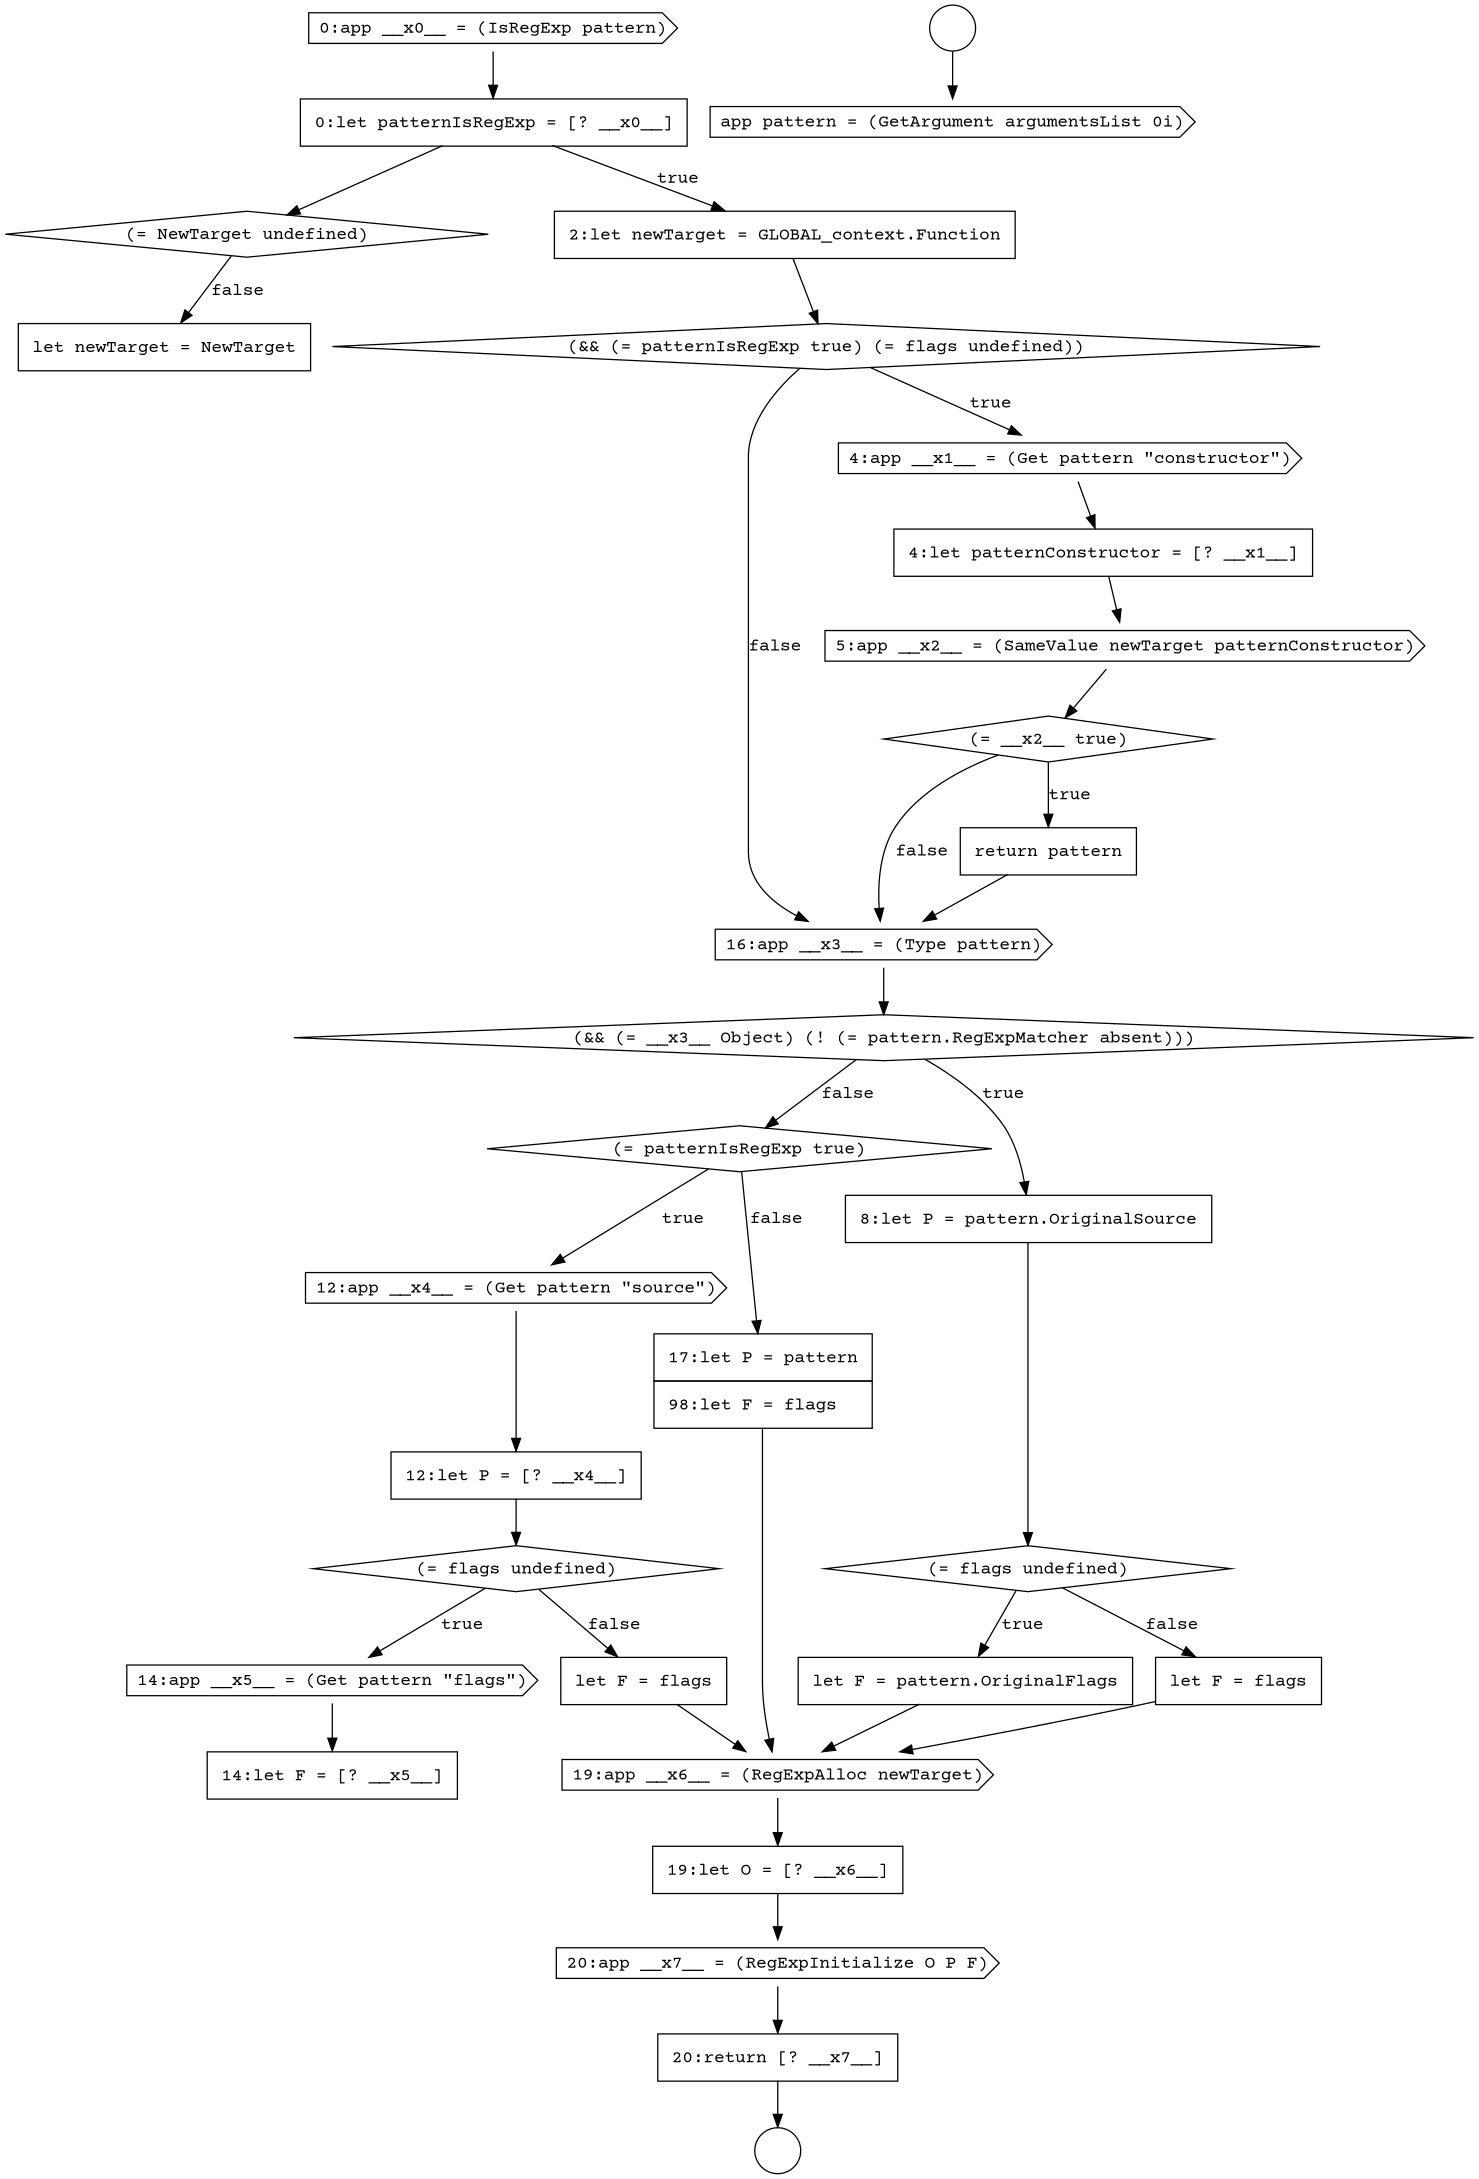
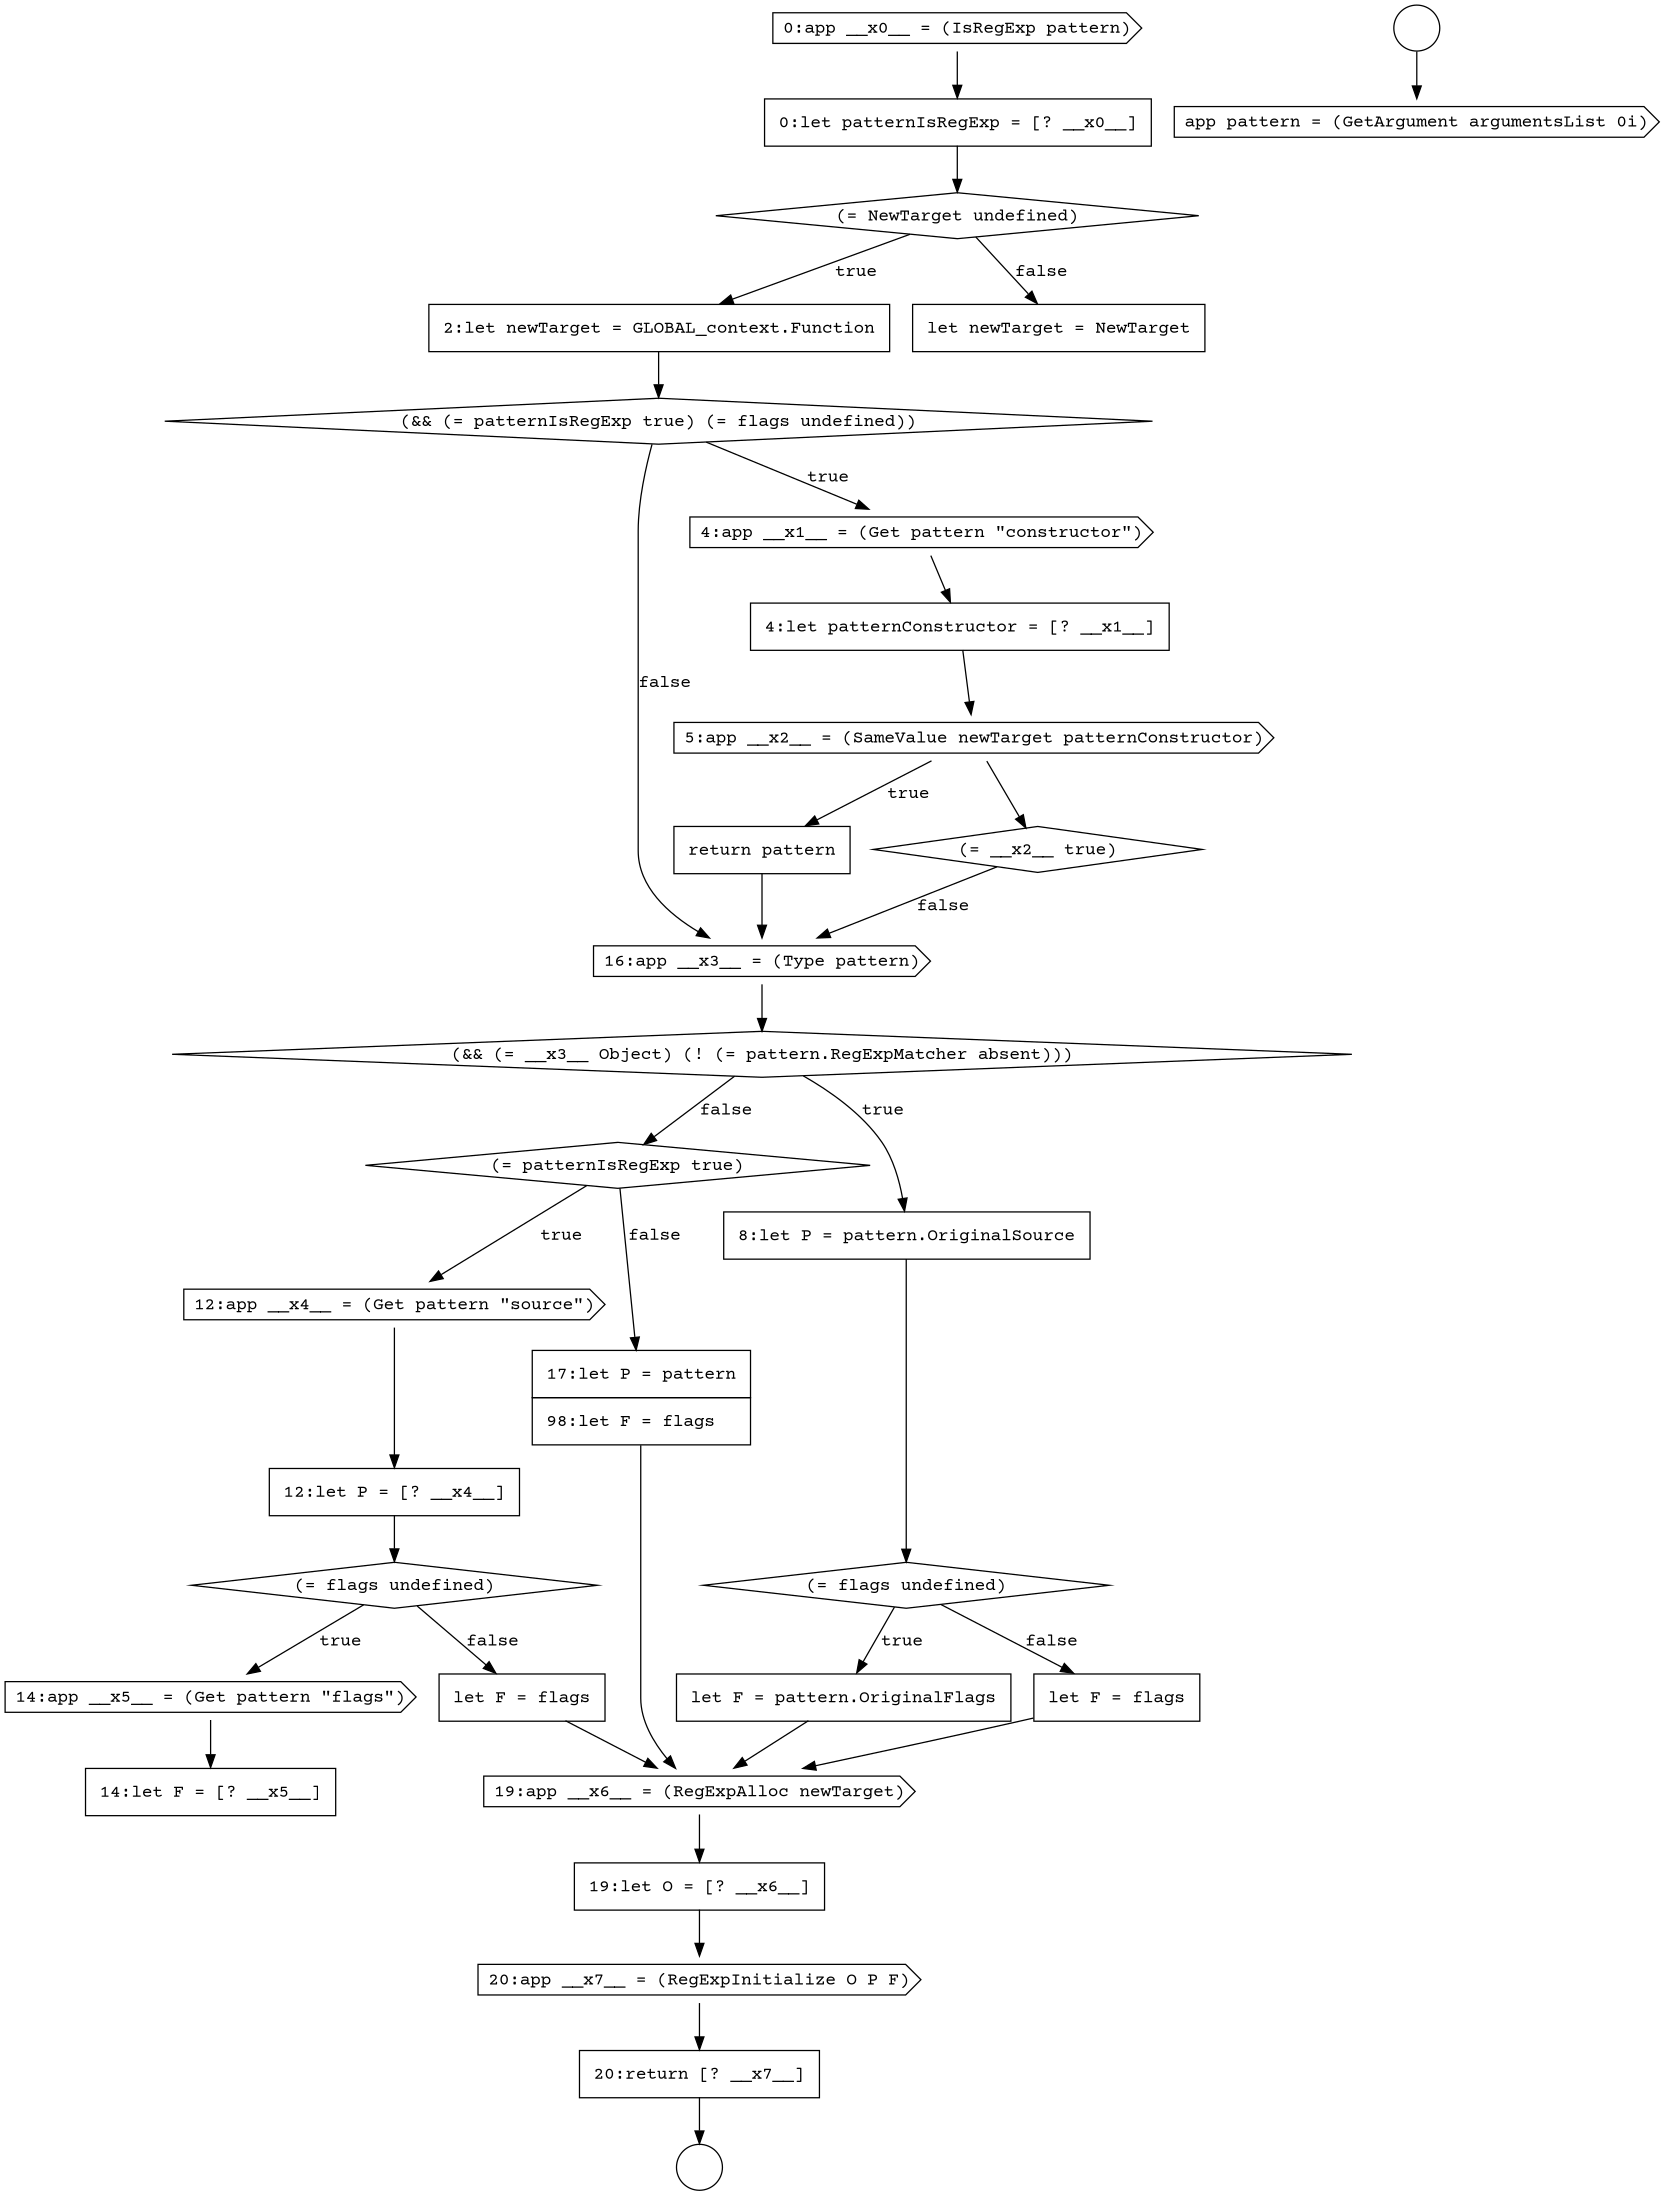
(632, 176) -> (821, 267)
(1048, 788) -> (874, 790)
